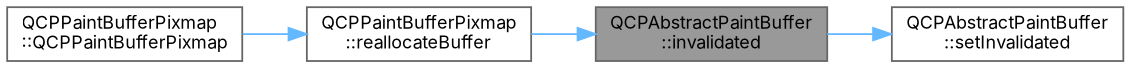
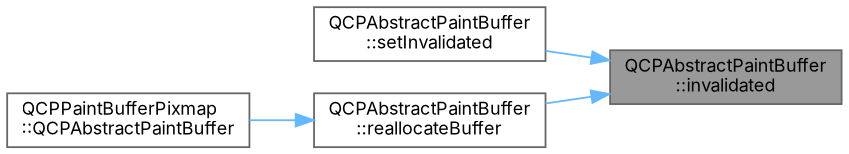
(125, 34) -> (128, 120)
(419, 34) -> (430, 120)
(850, 34) -> (568, 54)
